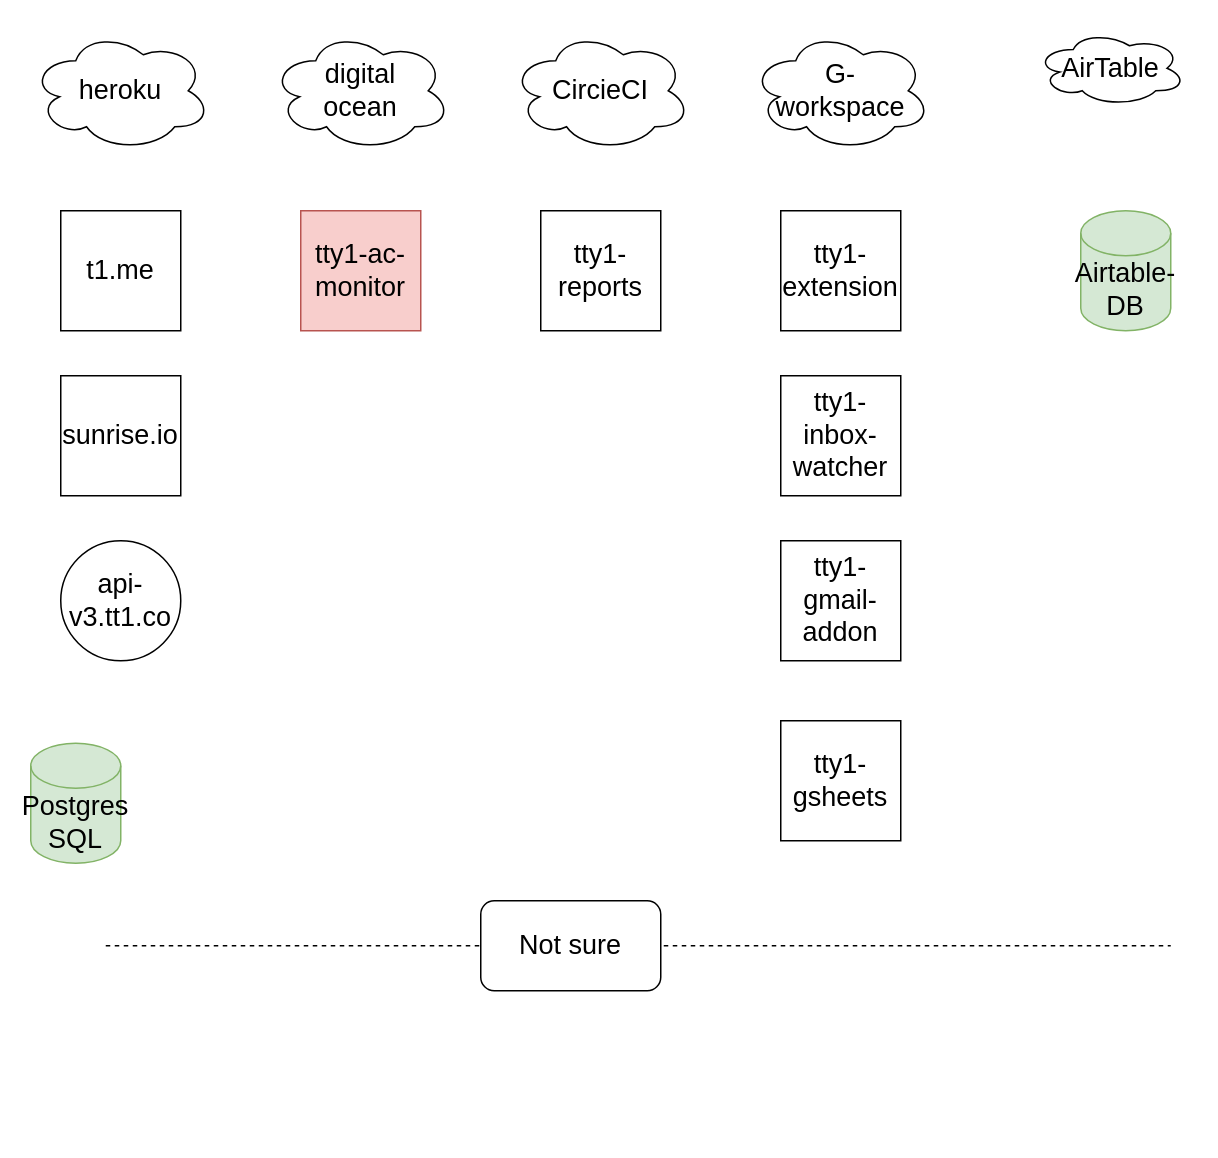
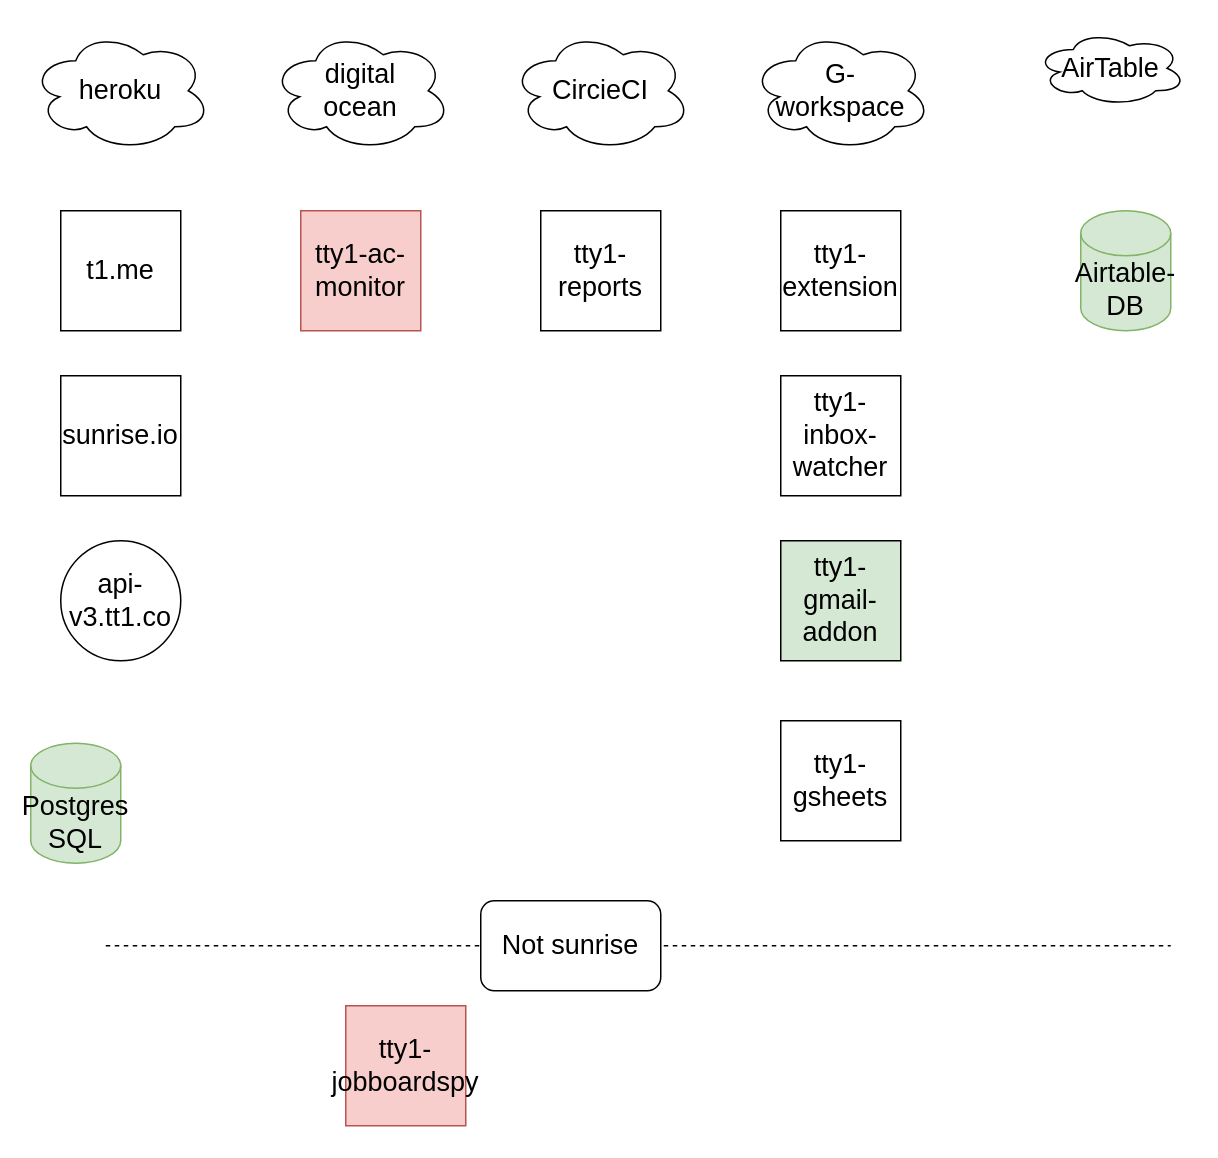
(841, 601) -> (841, 601)
(571, 946) -> (571, 946)
none -> (406, 1066)
